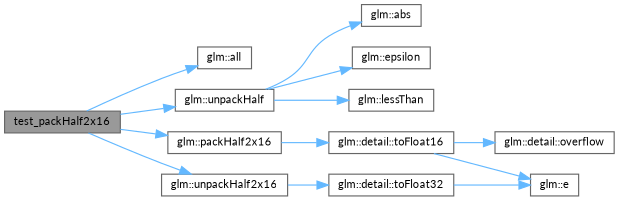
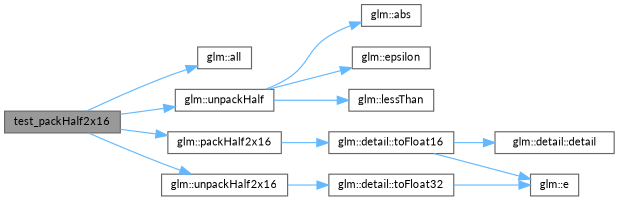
(555, 143) -> (555, 143)
